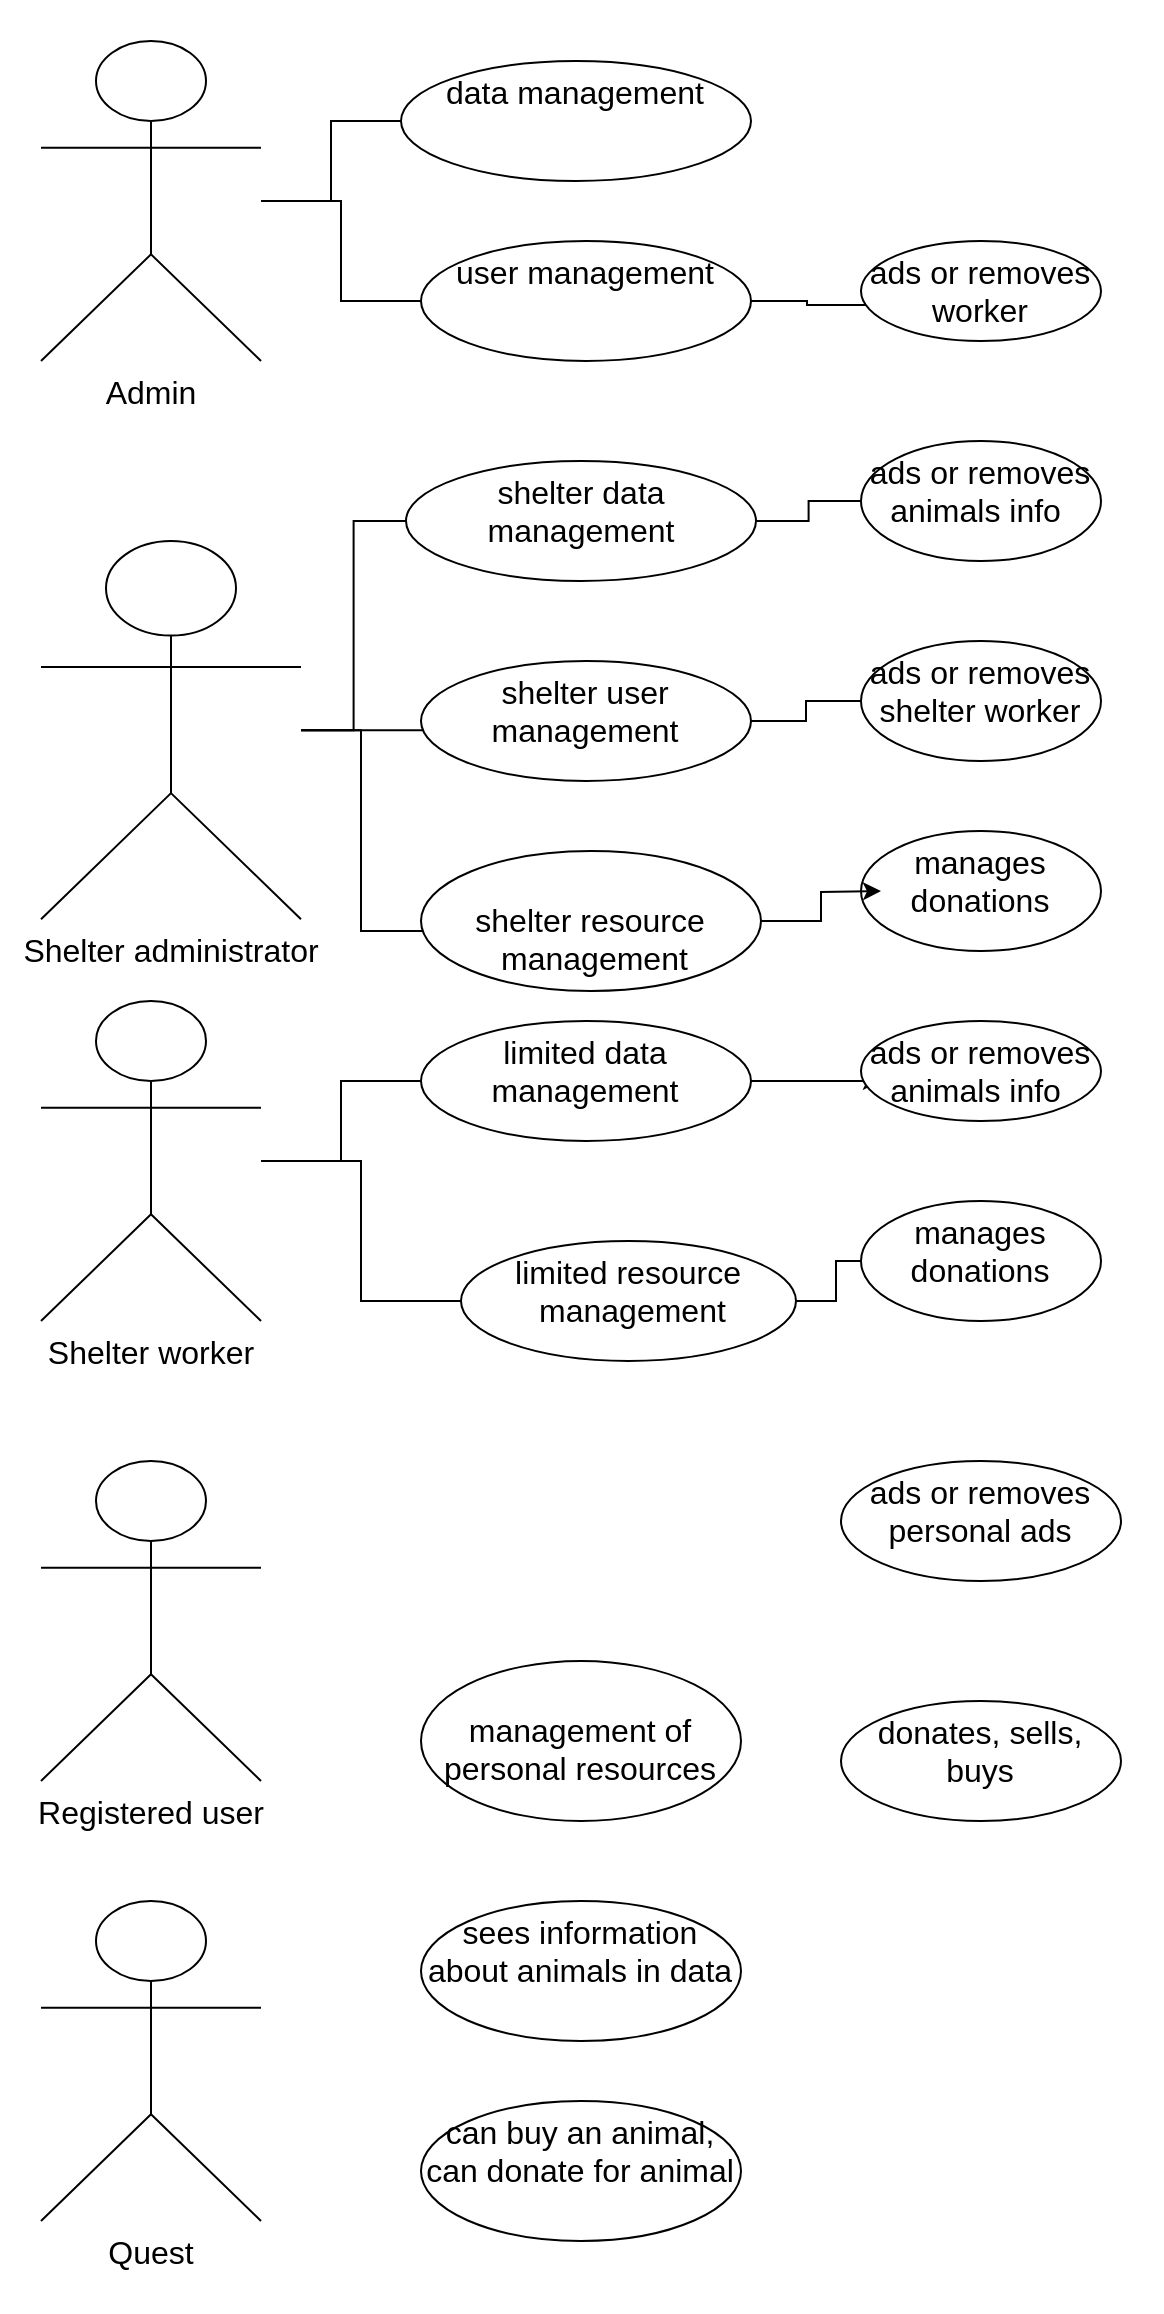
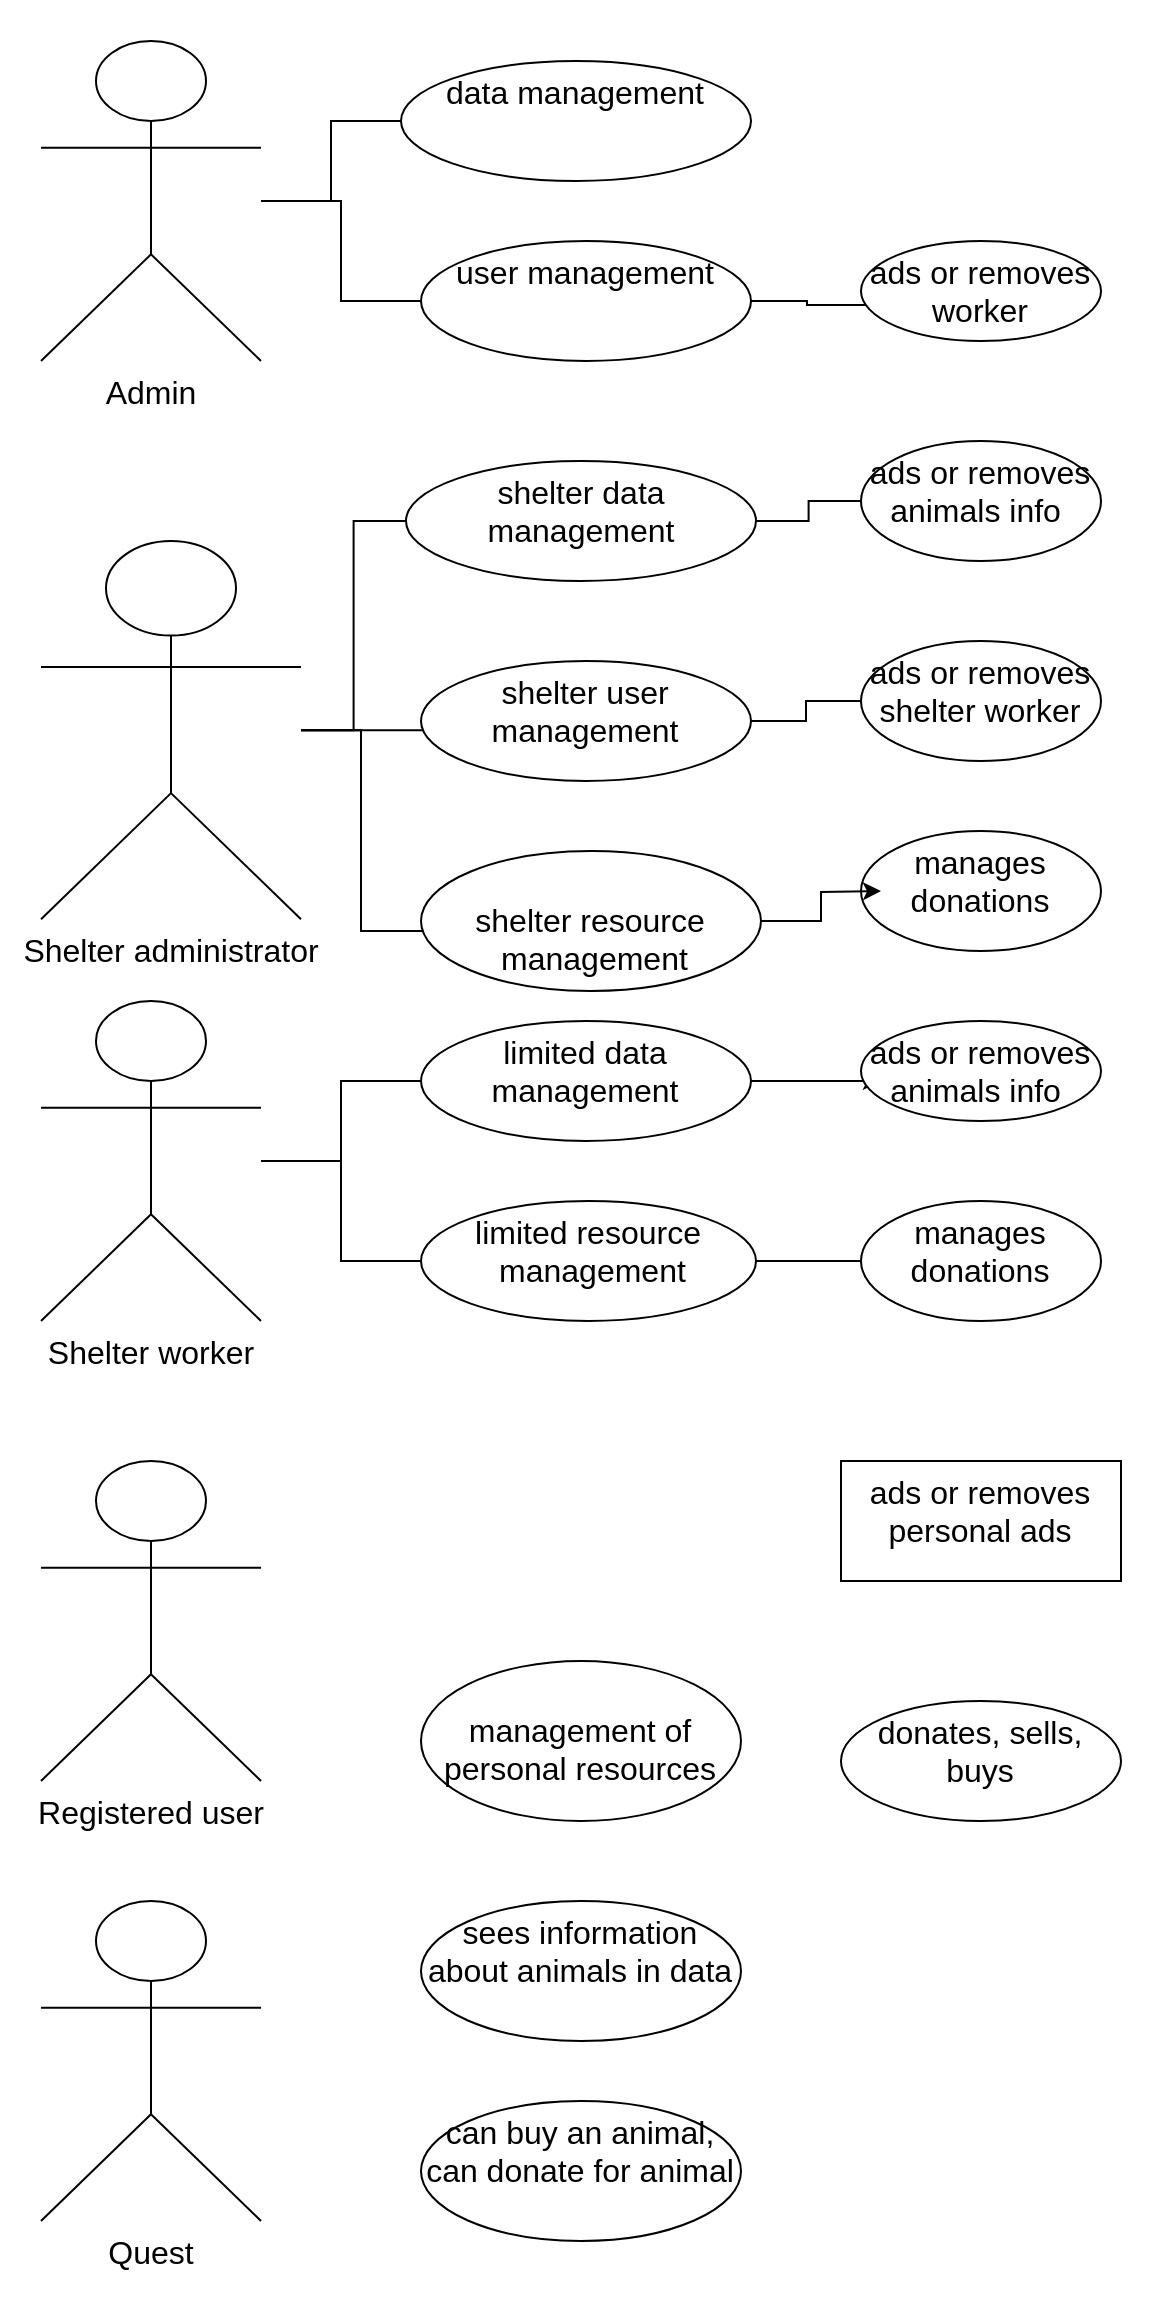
(629, 1301) -> (589, 1261)
(981, 1521) -> (981, 1521)
